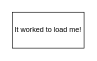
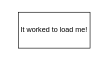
(48, 30) -> (54, 30)
